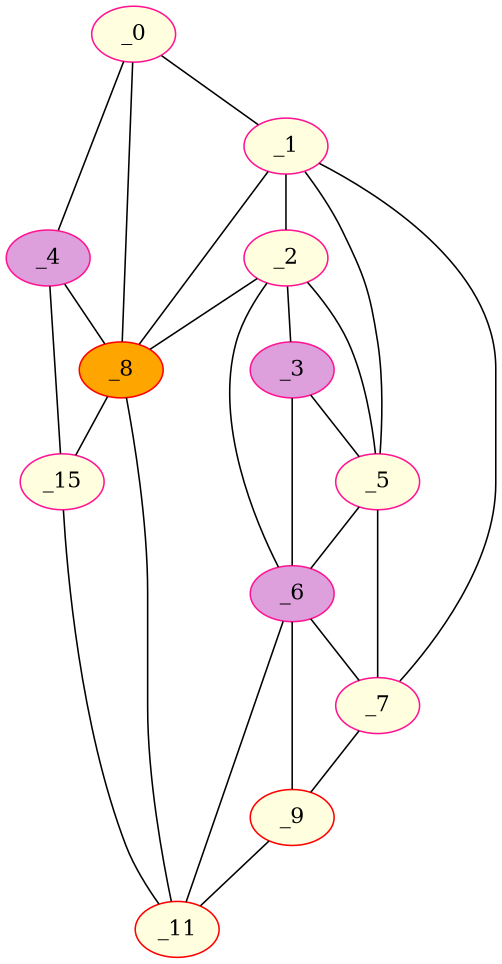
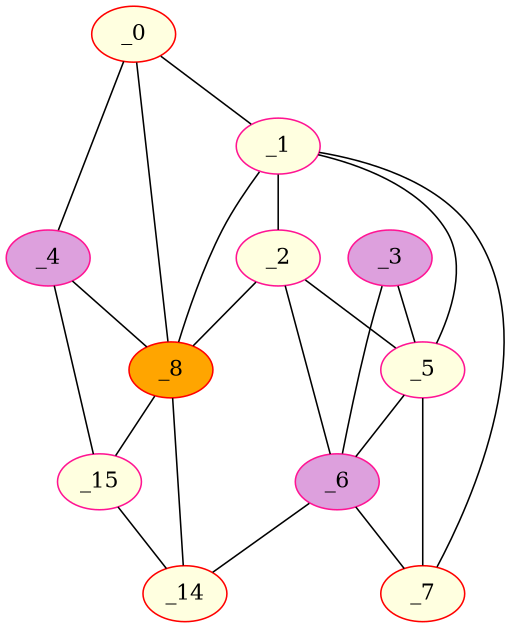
(134, 34) -> (134, 34)
(289, 314) -> none
(378, 706) -> (423, 594)
(292, 817) -> none
(177, 929) -> (185, 594)
